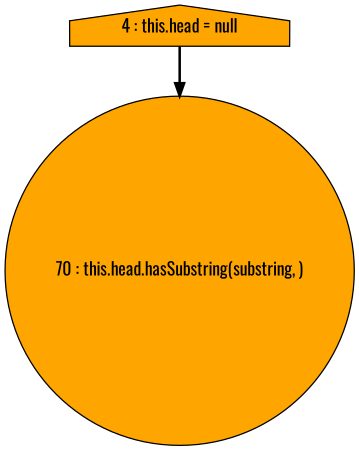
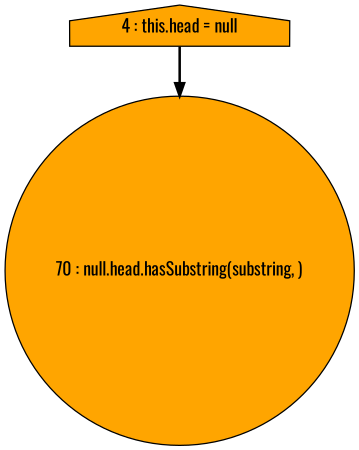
(180, 271) -> (180, 271)
